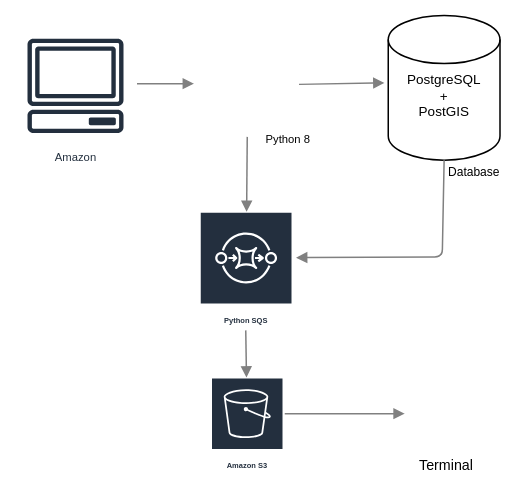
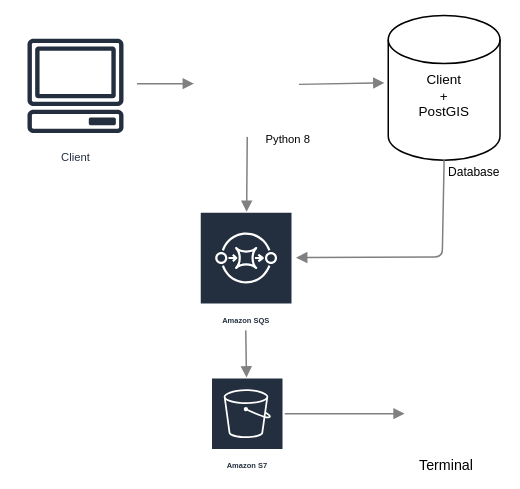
(444, 88) -> (444, 88)
(76, 157) -> (76, 157)
(246, 321) -> (246, 321)
(247, 465) -> (247, 465)
